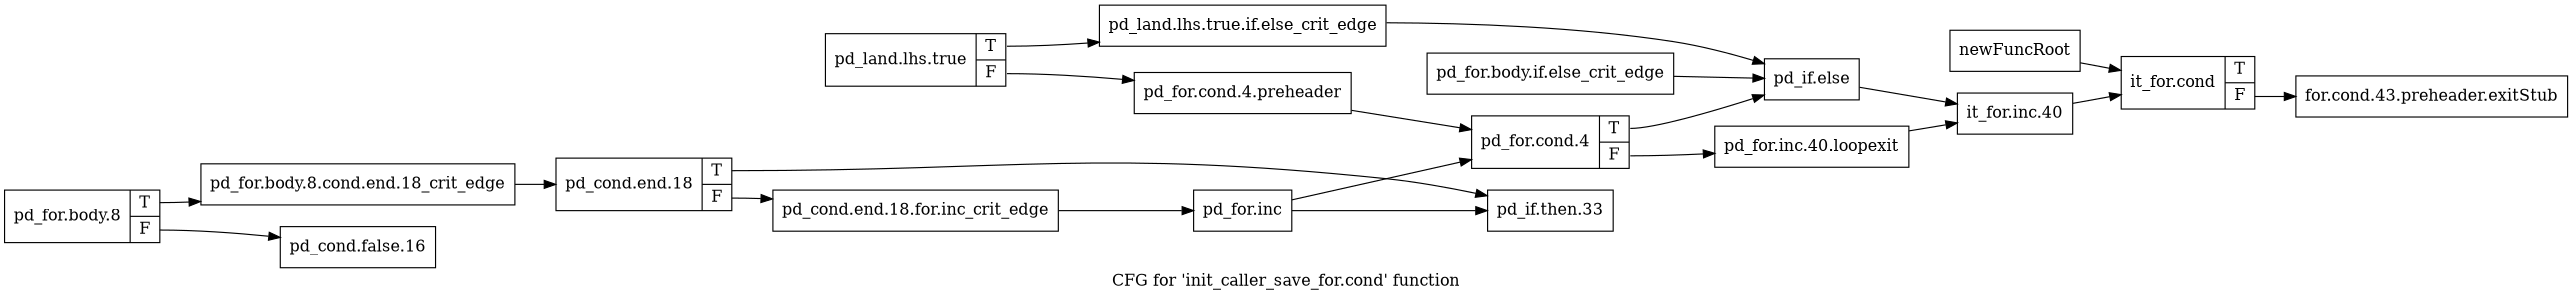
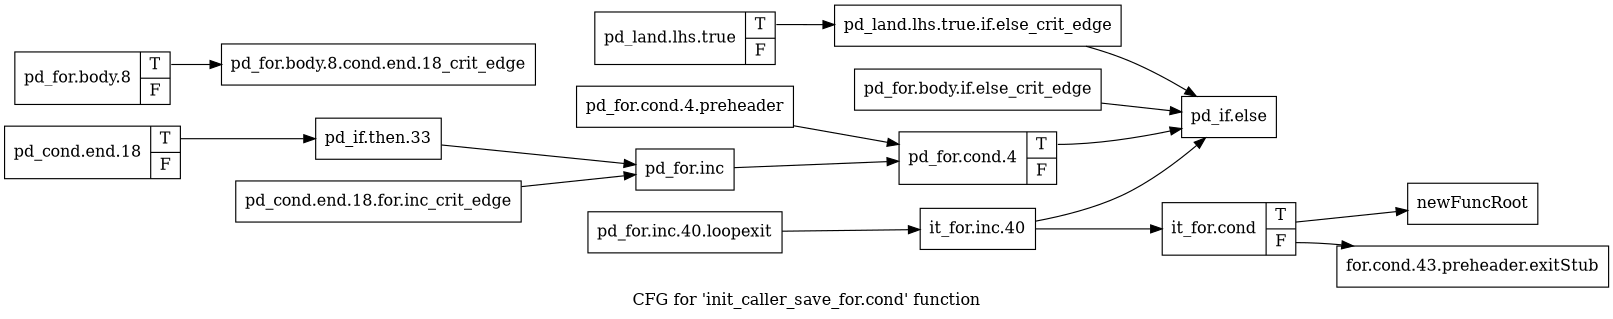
(2095, 66) -> (1346, 217)
(1065, 75) -> none
(1903, 95) -> (1122, 195)
(1667, 155) -> none
(530, 184) -> none
(746, 198) -> none
(1384, 211) -> (533, 154)
(358, 247) -> none
